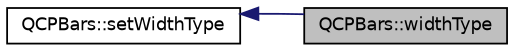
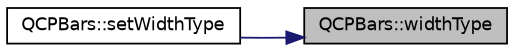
(281, 14) -> (263, 38)
